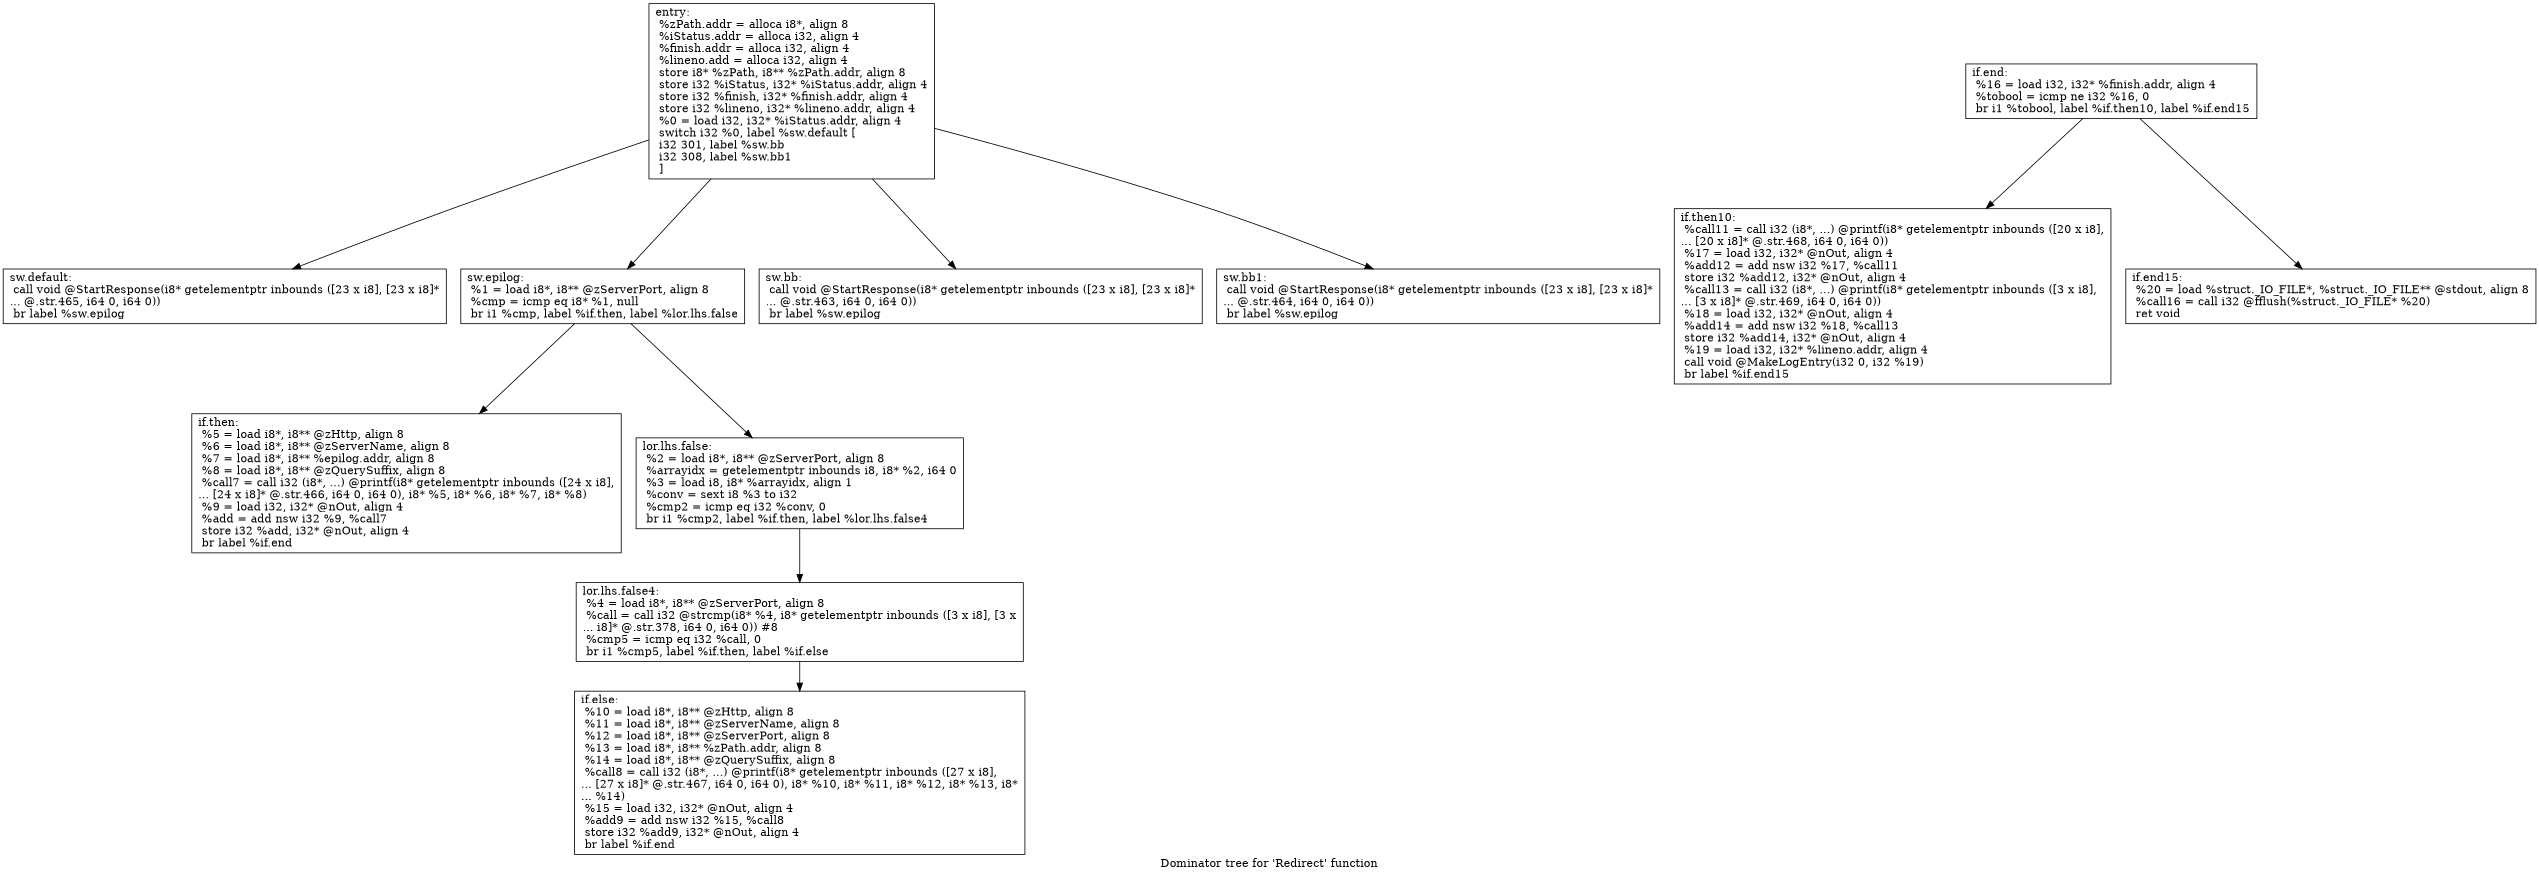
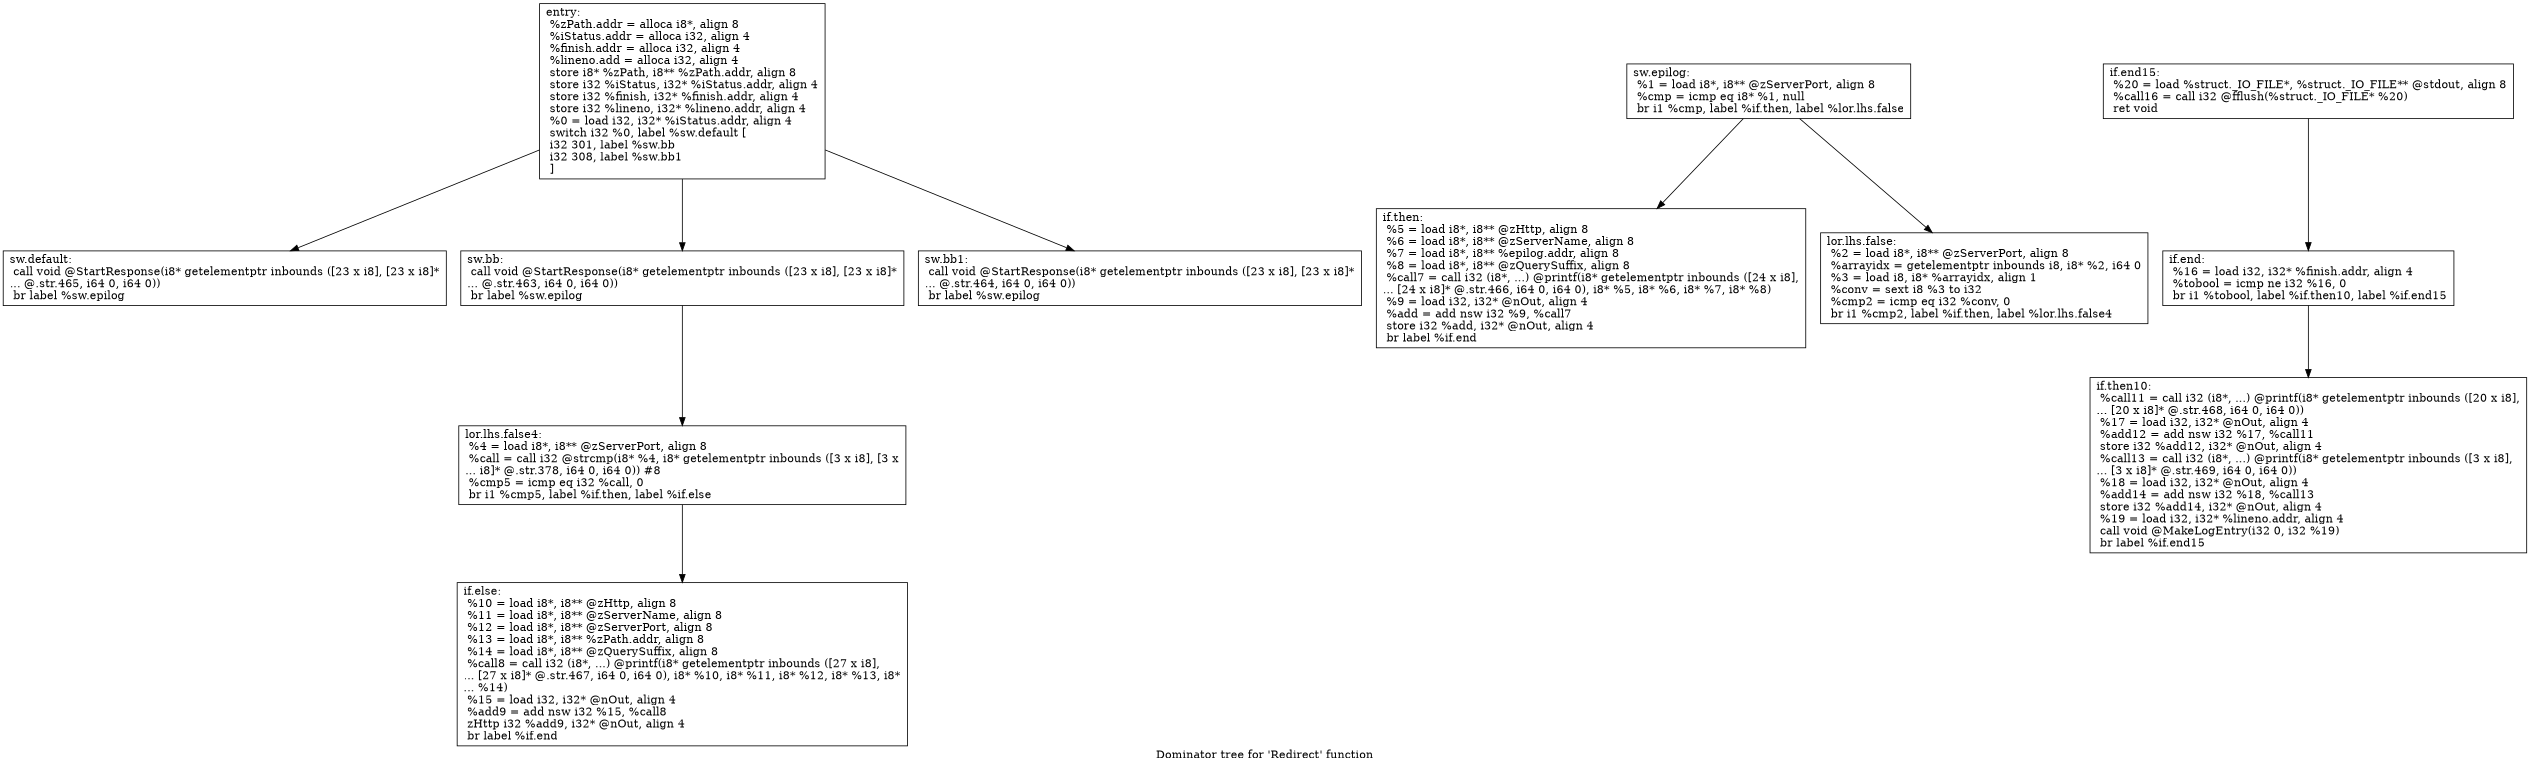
(2218, 191) -> (2308, 180)
(672, 221) -> none
(800, 552) -> (682, 362)
(690, 833) -> (575, 724)
